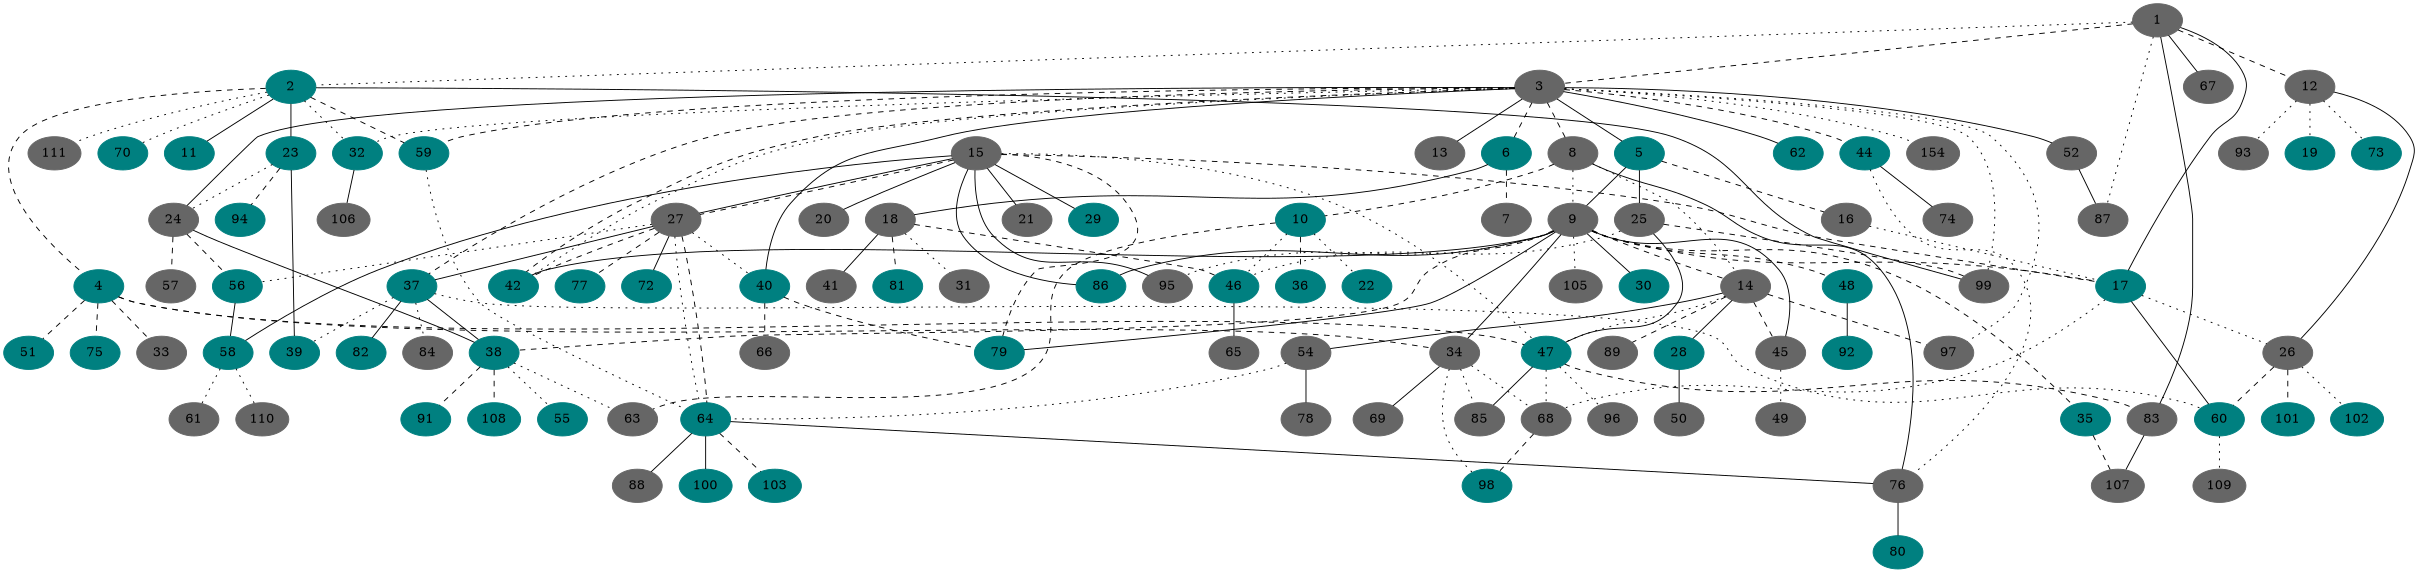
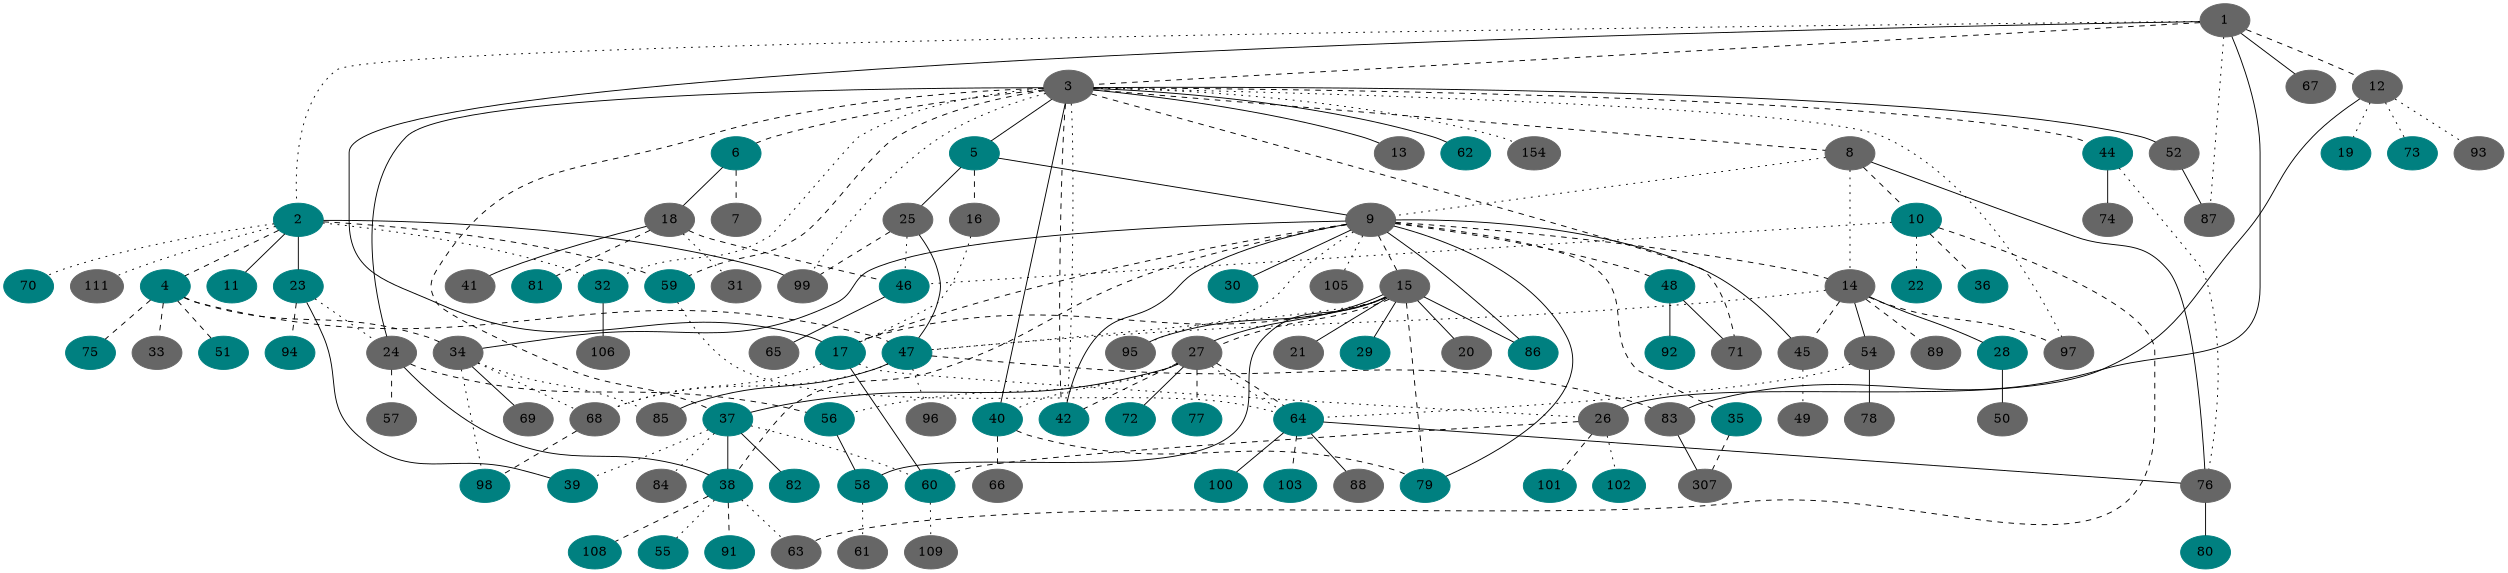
none -> (1385, 249)
none -> (1736, 353)
(262, 419) -> none
(2118, 486) -> (1705, 486)
